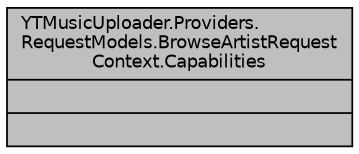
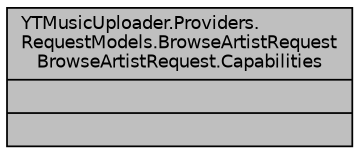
(180, 62) -> (180, 62)
